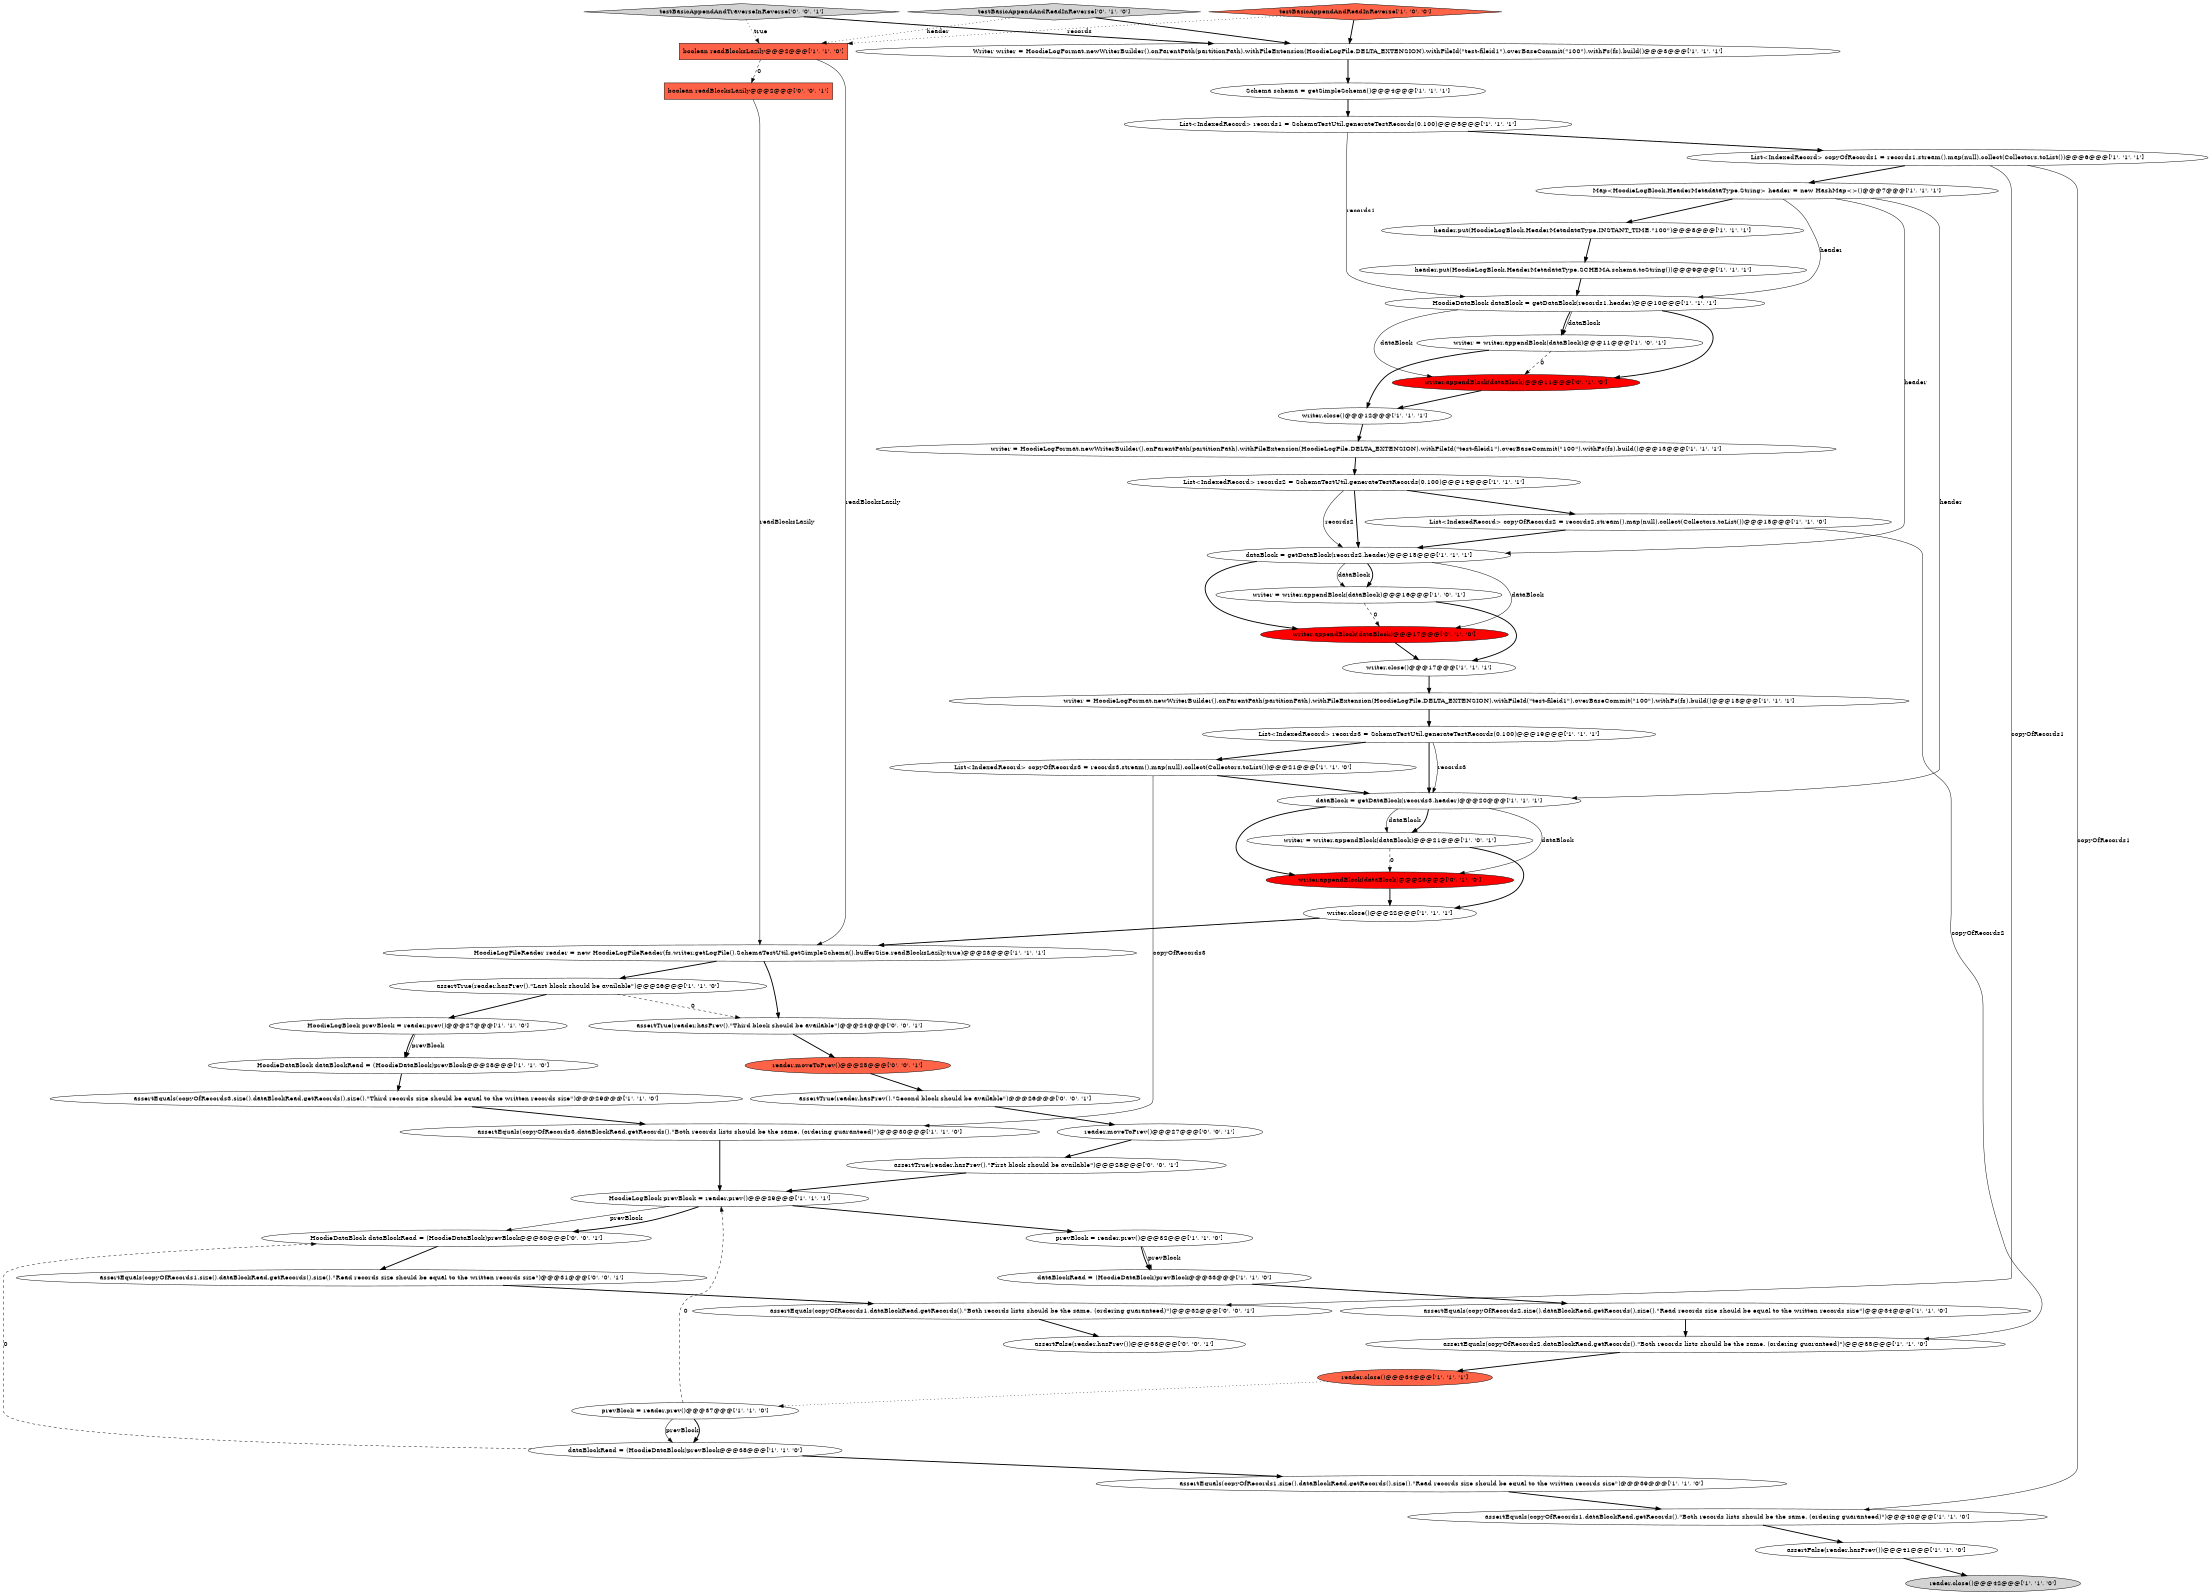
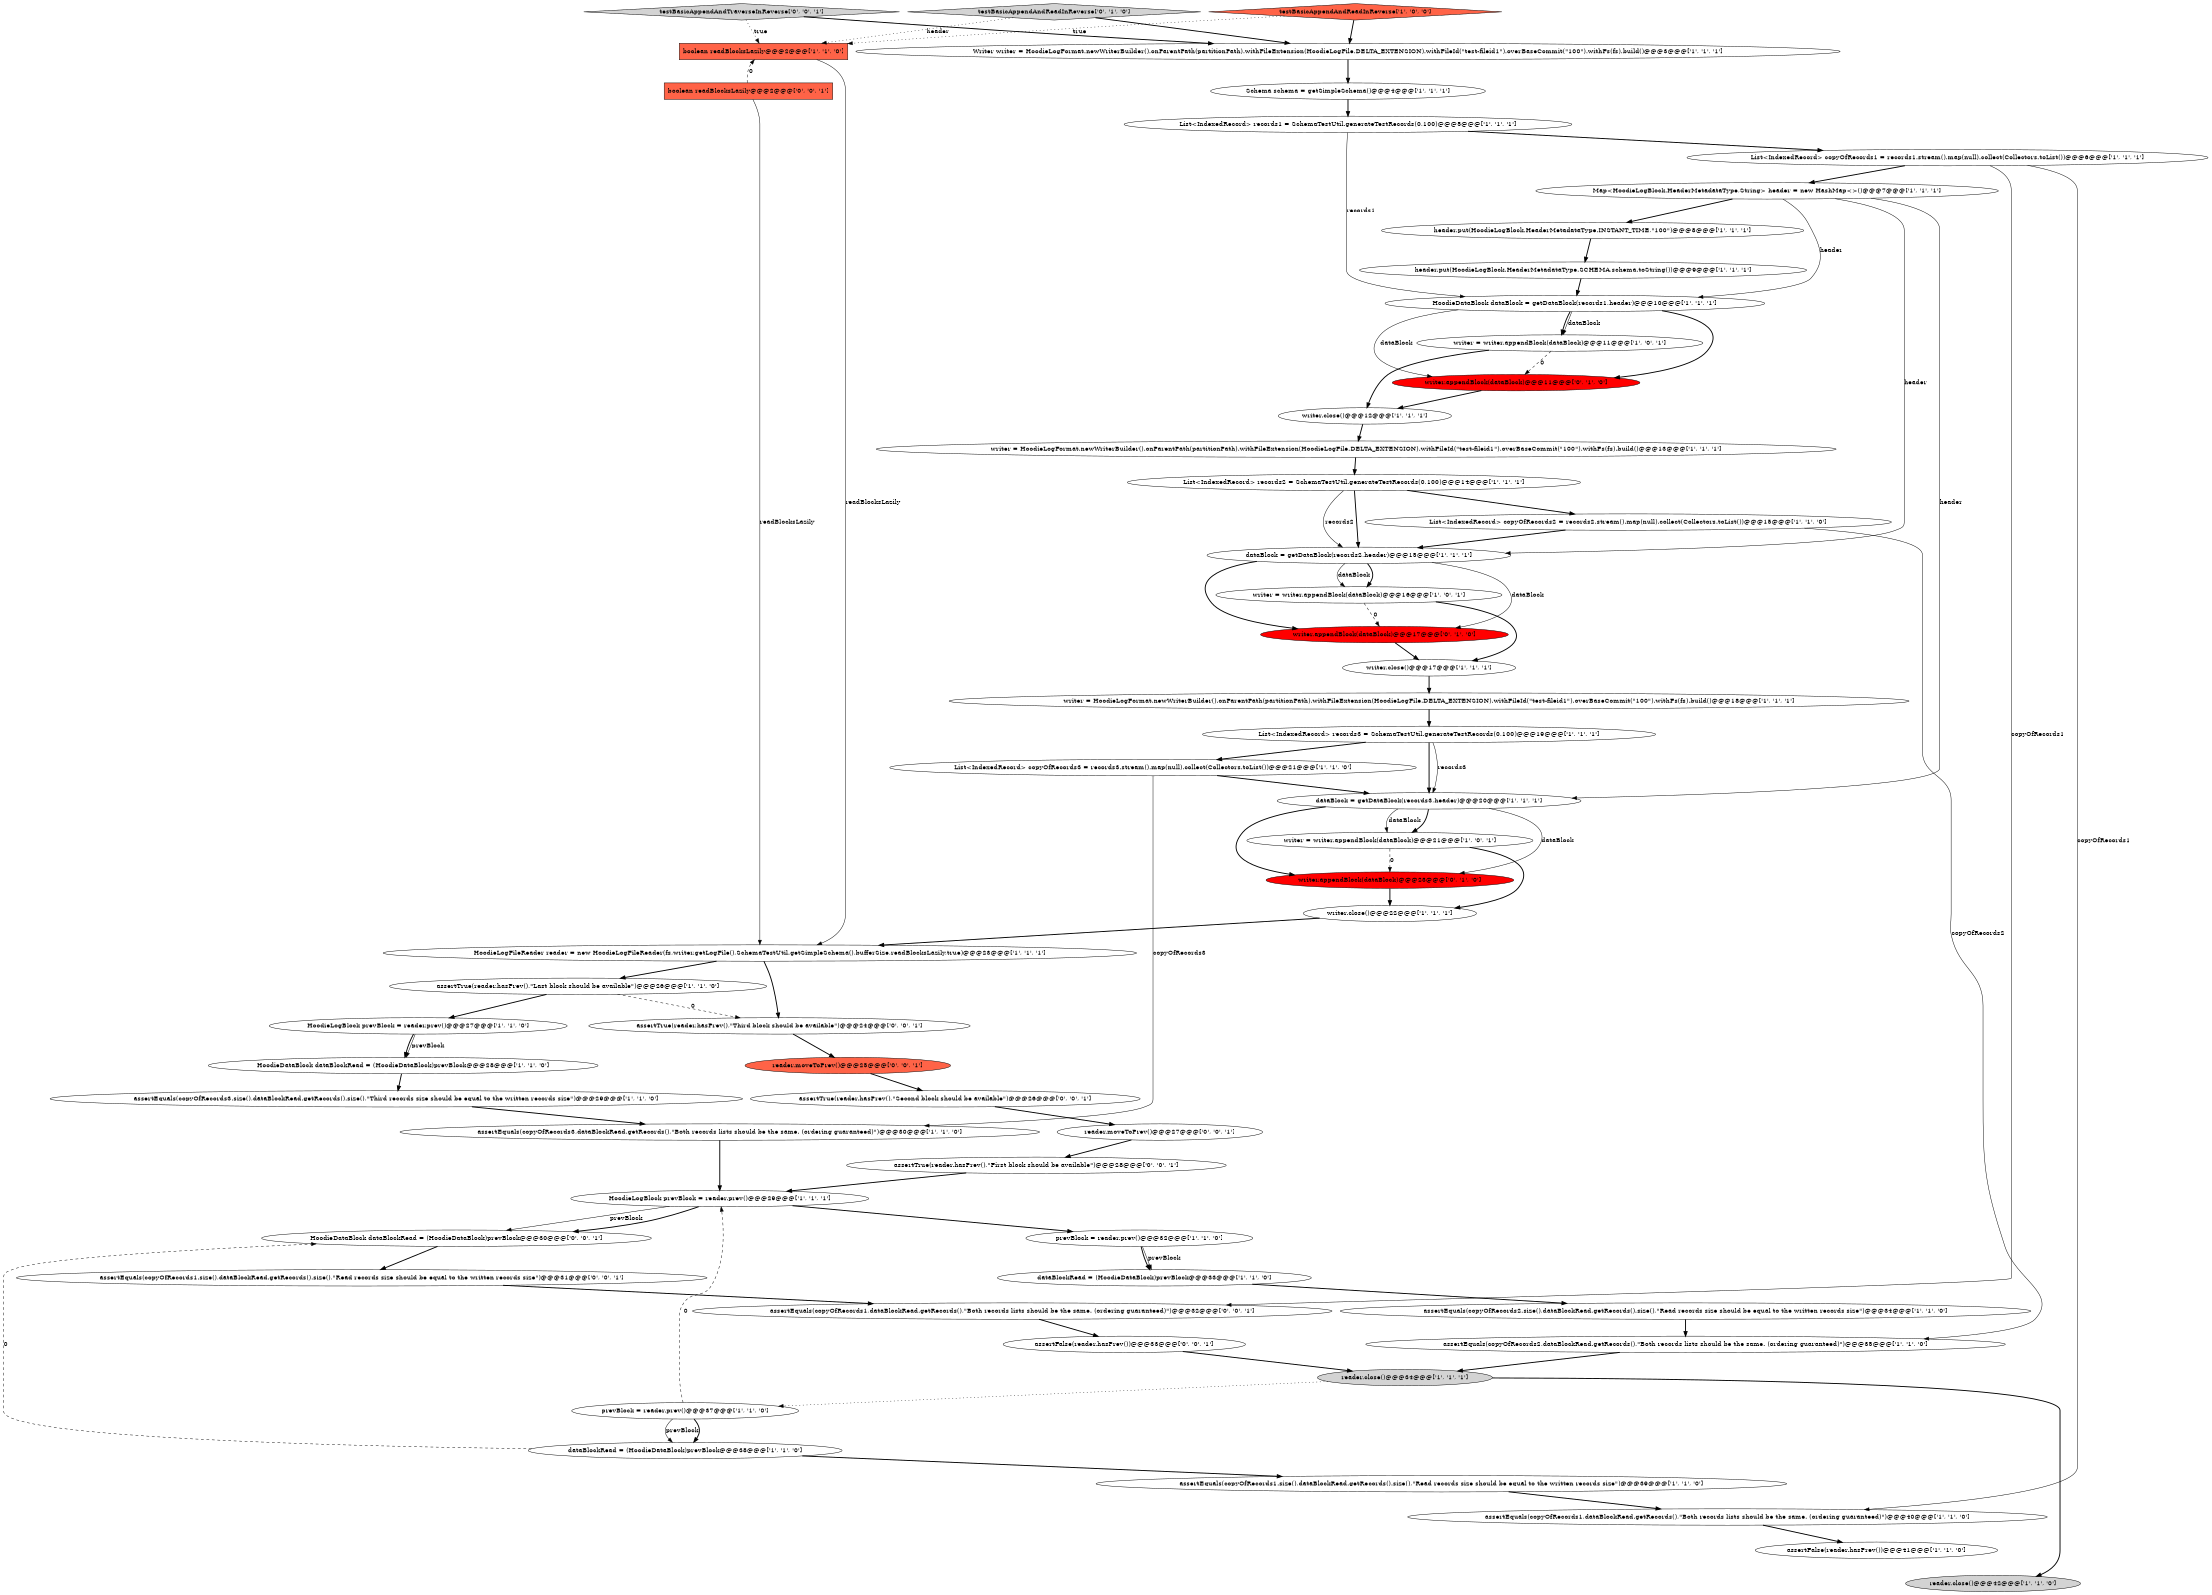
(1080, 32) -> (1080, 32)
(757, 69) -> (748, 73)
none -> (1265, 1361)
(1405, 1378) -> (1405, 1378)
(1933, 1566) -> (1864, 1385)
